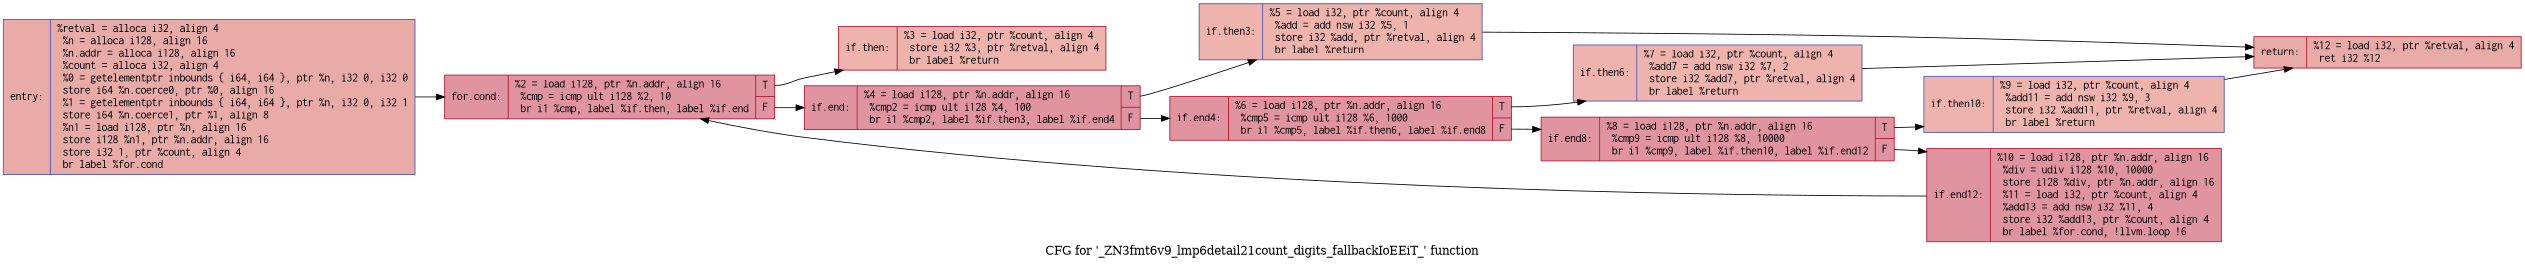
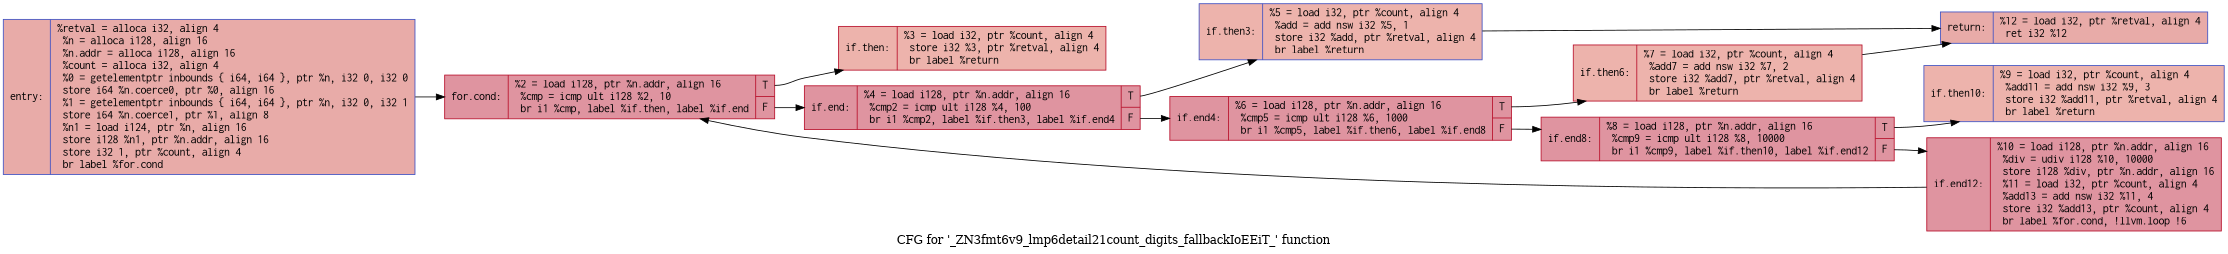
(2388, 52) -> (2074, 28)
(1718, 73) -> (1718, 73)
(2254, 74) -> none
(152, 127) -> (152, 127)
